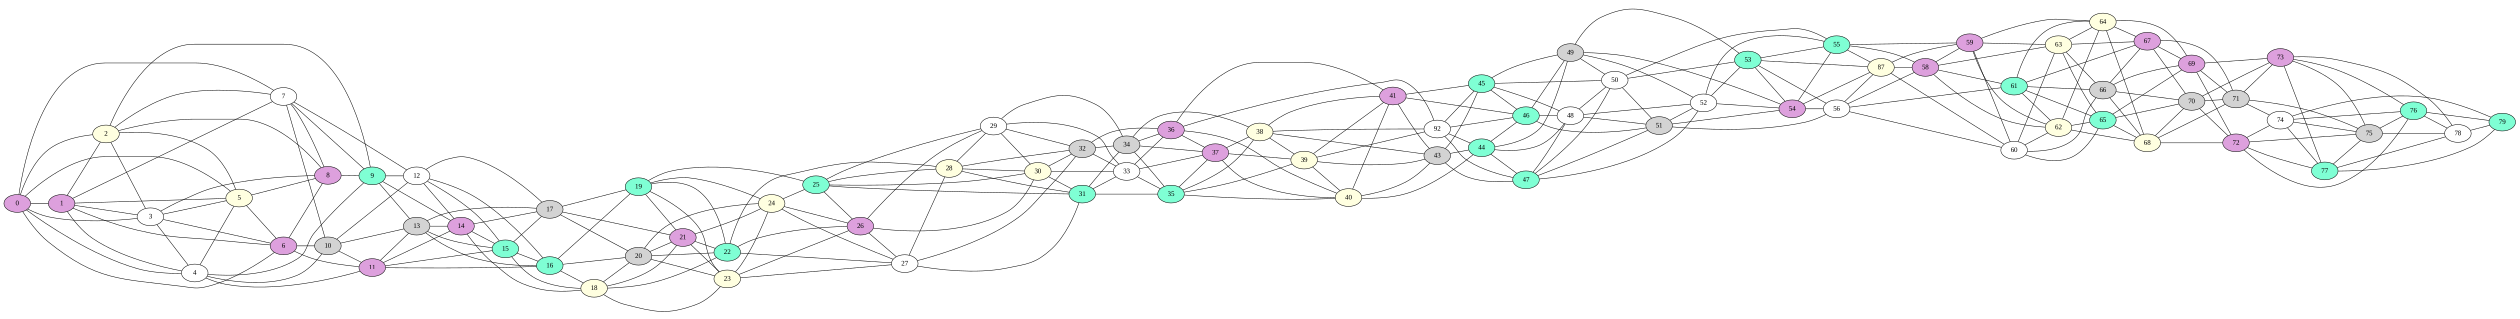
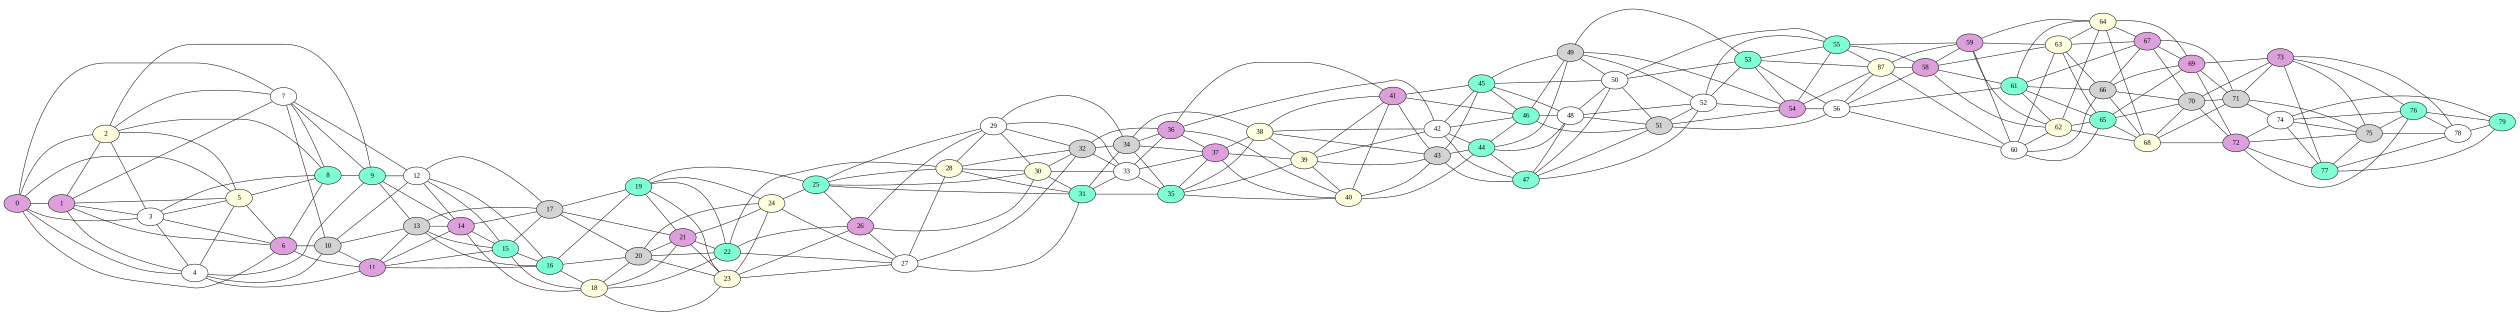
(1437, 129) -> (1437, 129)
(328, 175) -> (328, 175)
(816, 215) -> none
